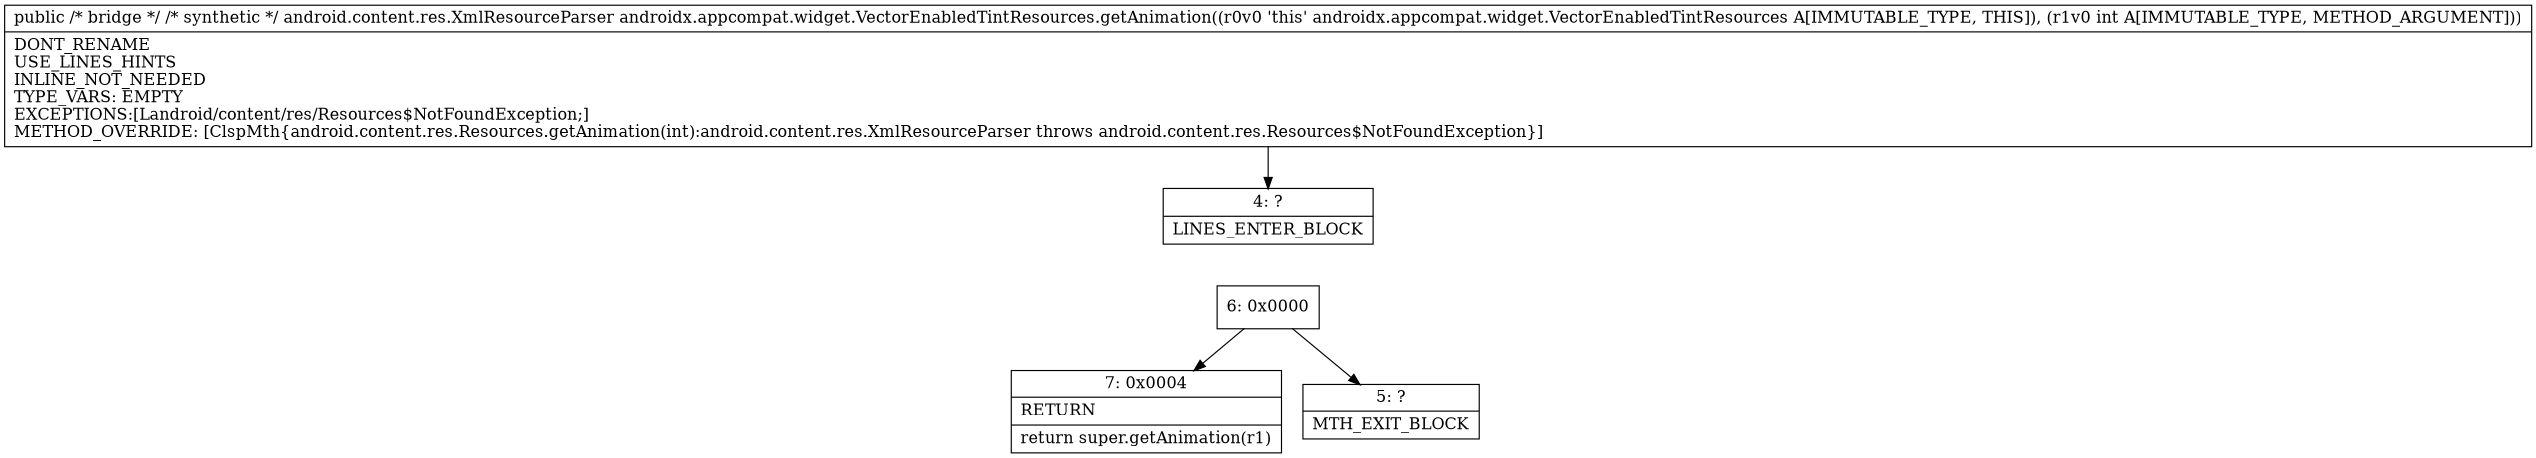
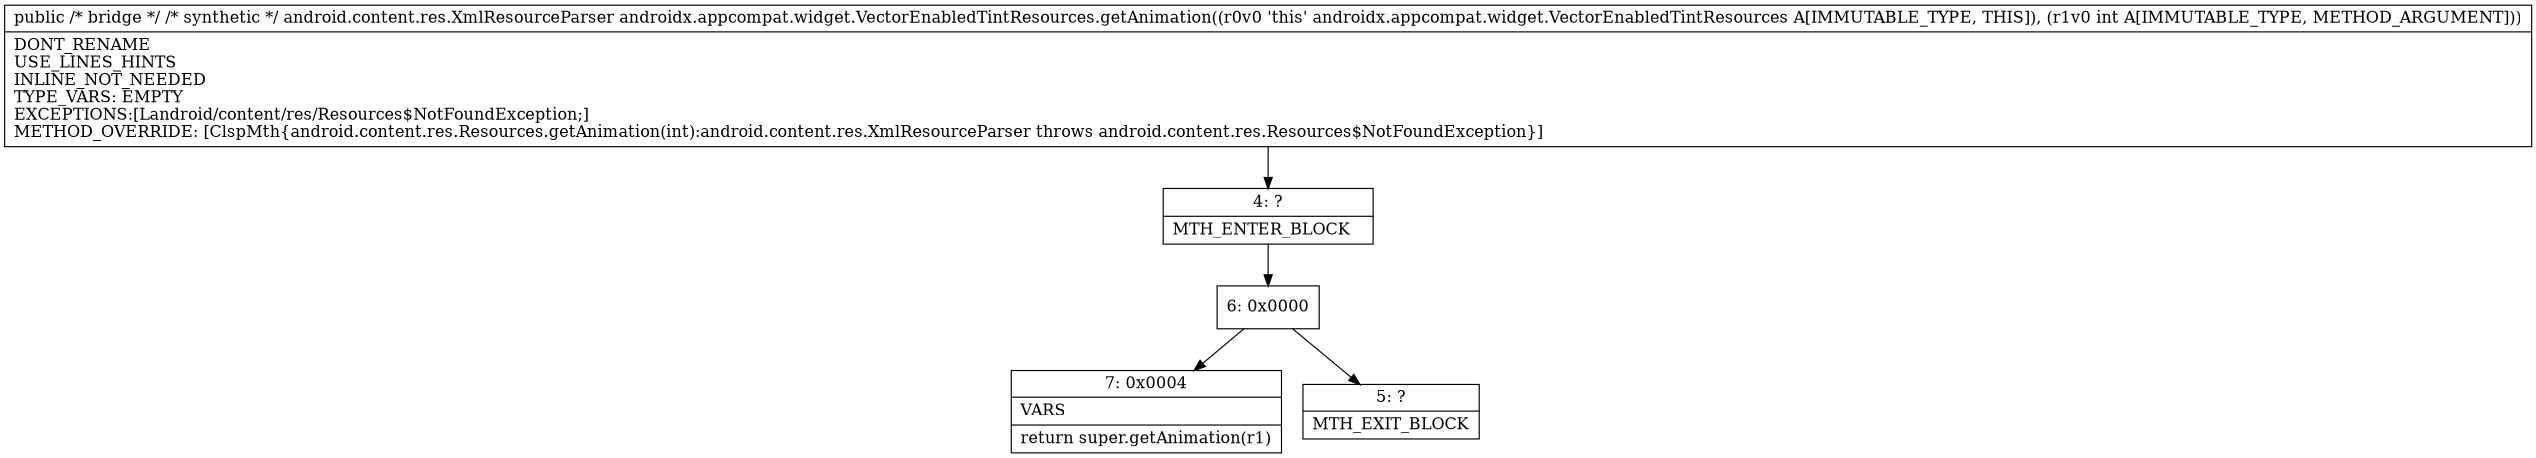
(1268, 230) -> (1262, 230)
none -> (1268, 259)
(1058, 411) -> (1044, 411)
